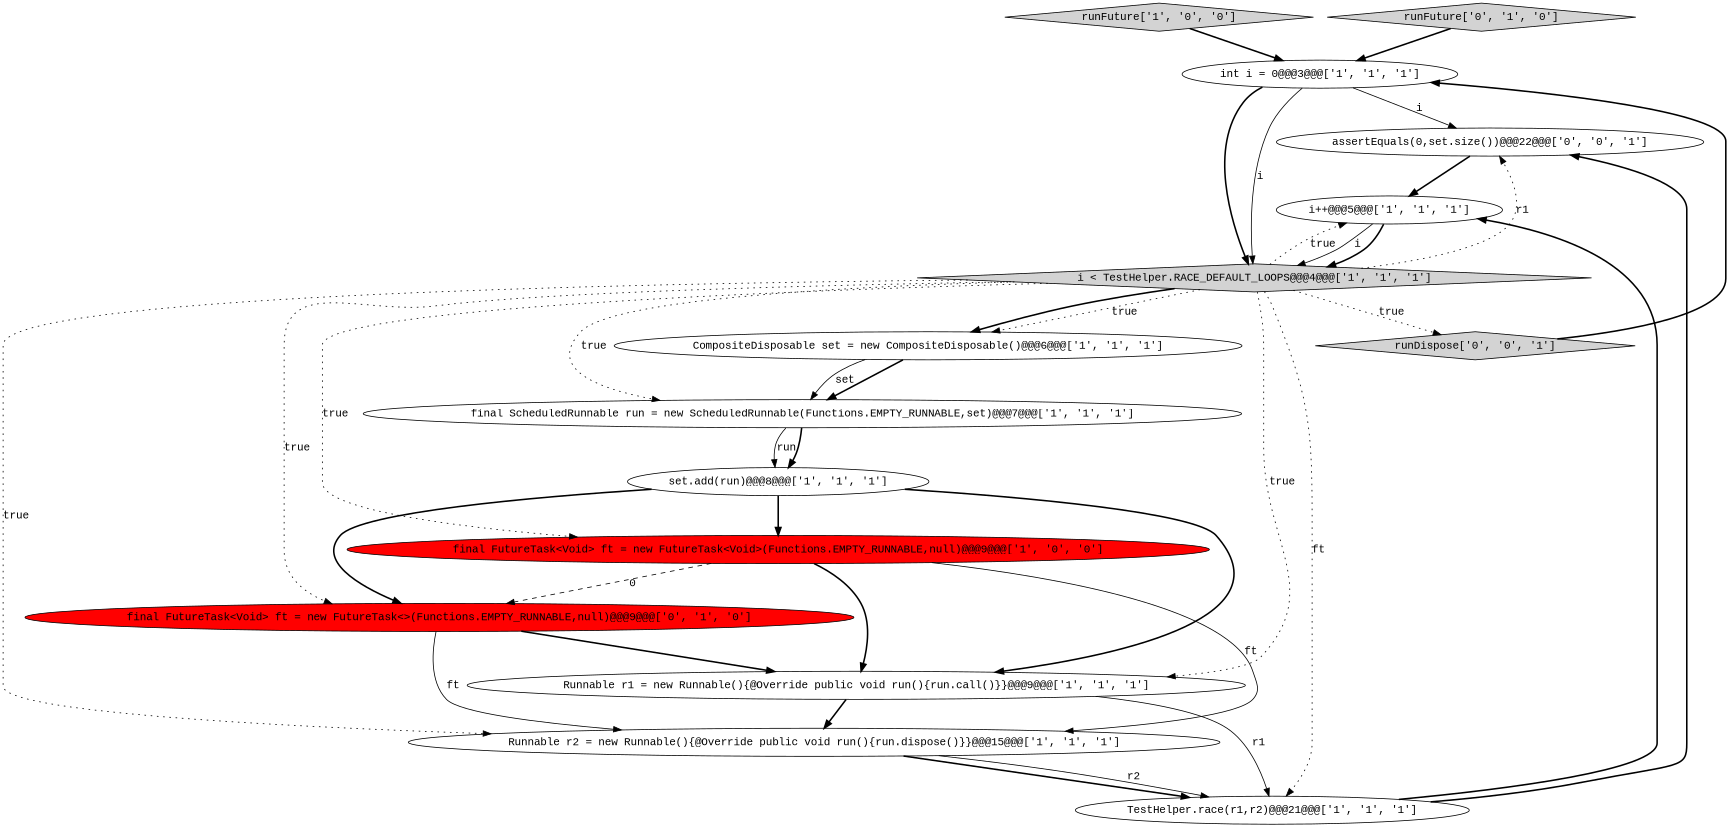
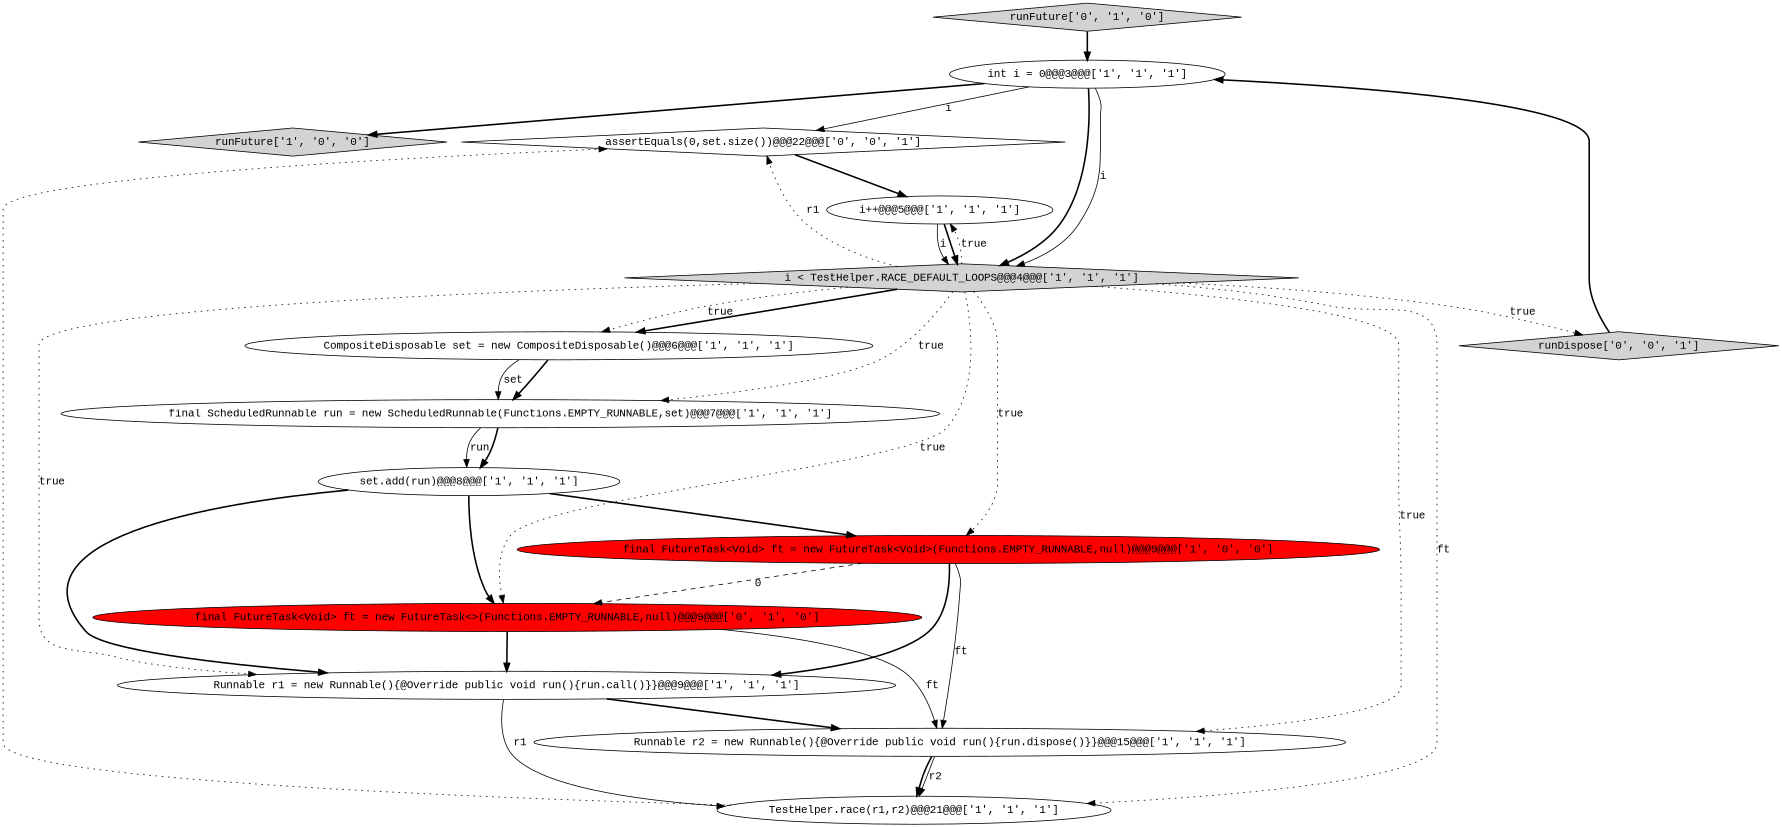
(1232, 43) -> (681, 109)
(1490, 142) -> (763, 142)
(1687, 550) -> (3, 542)
(1657, 564) -> none
